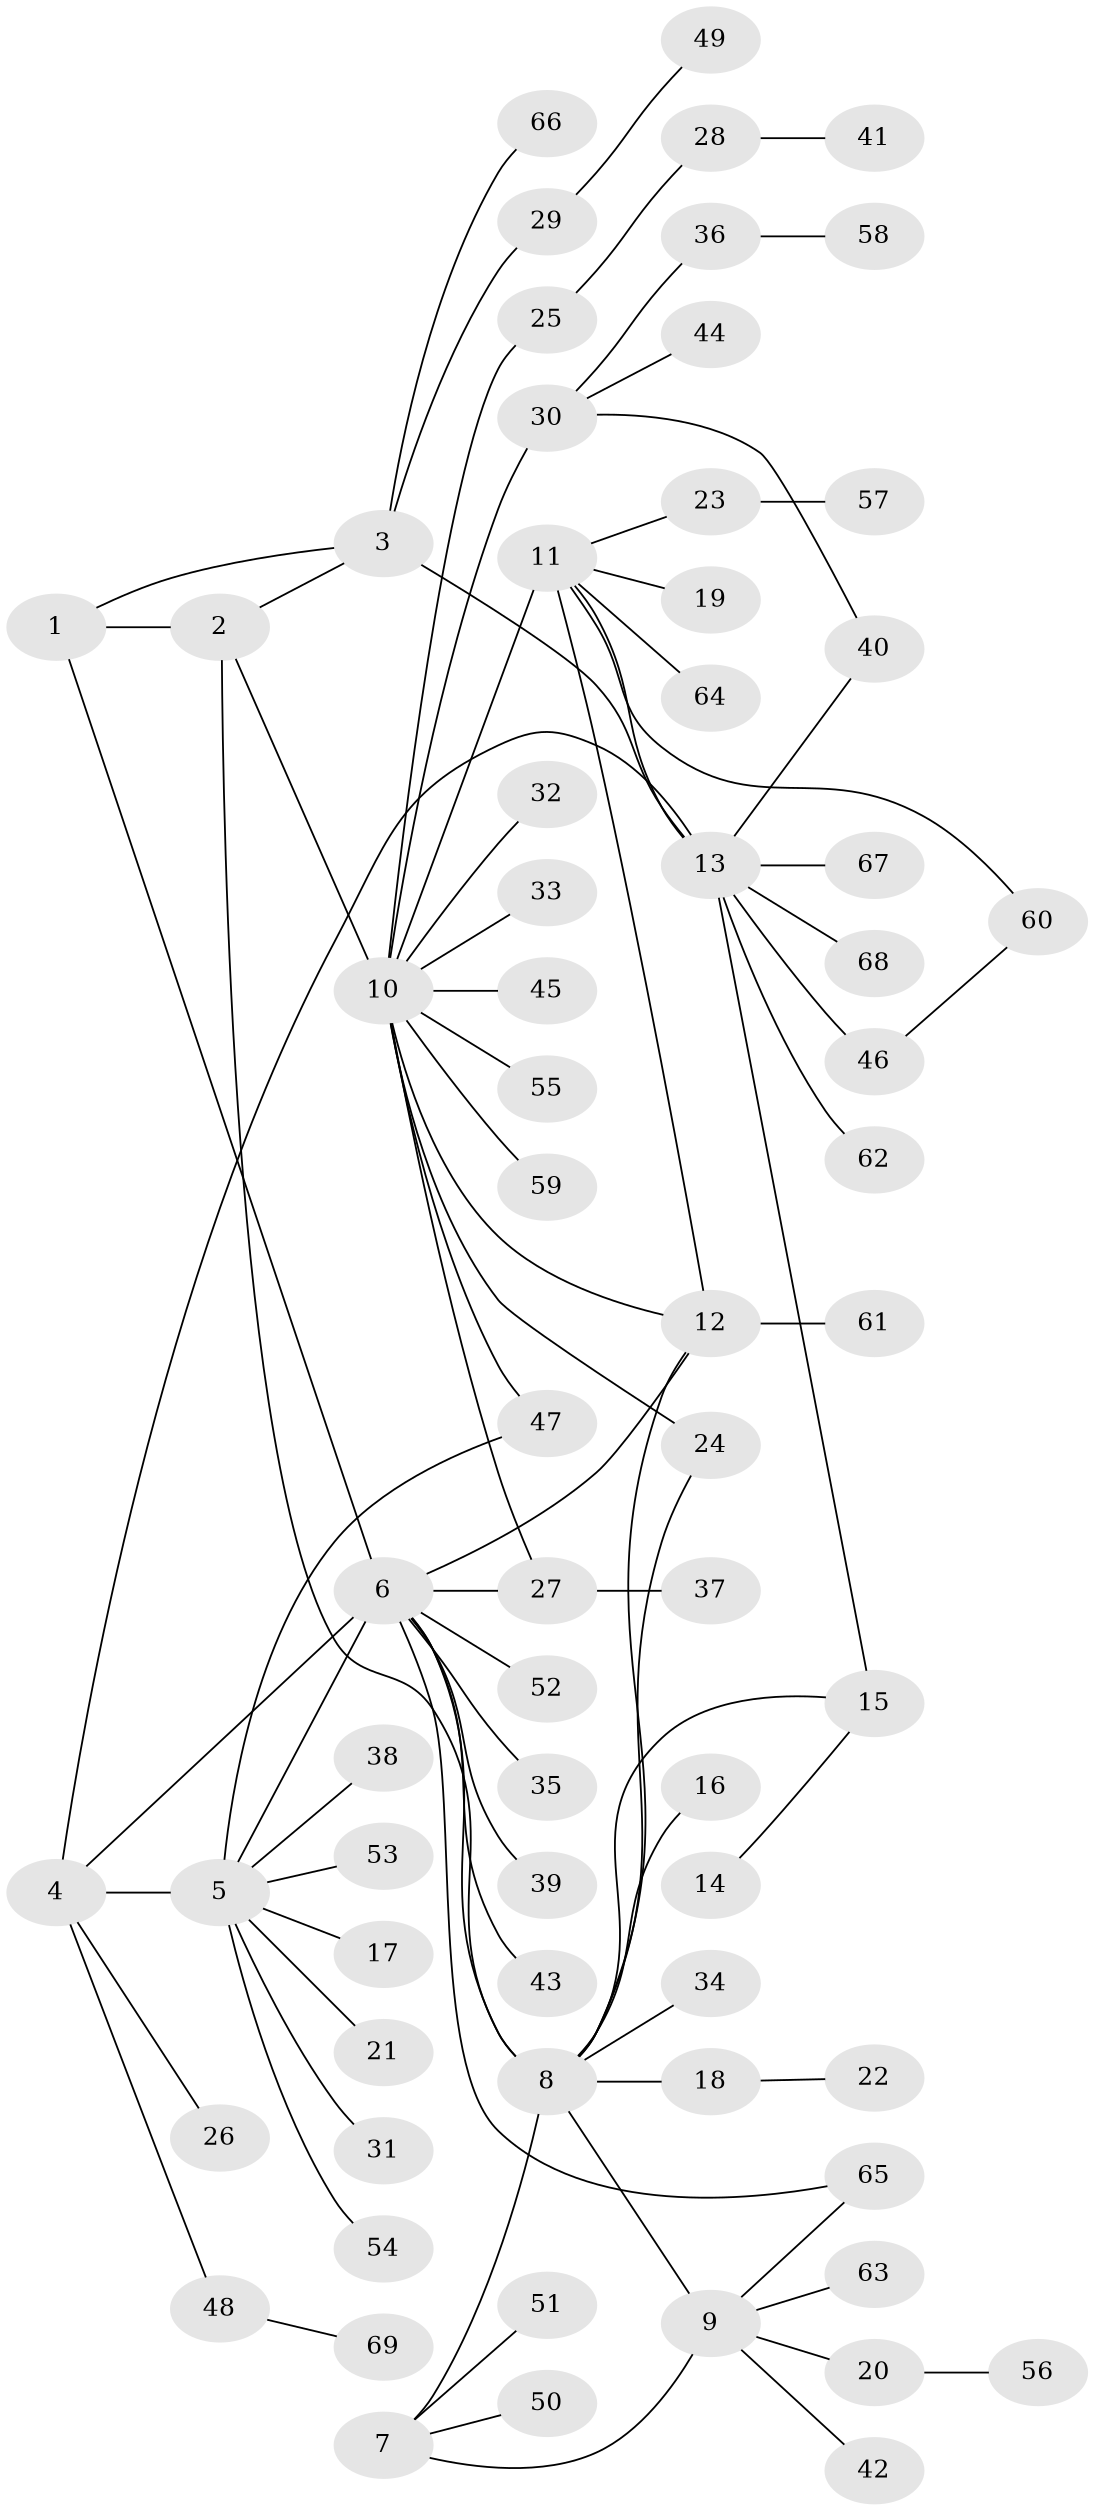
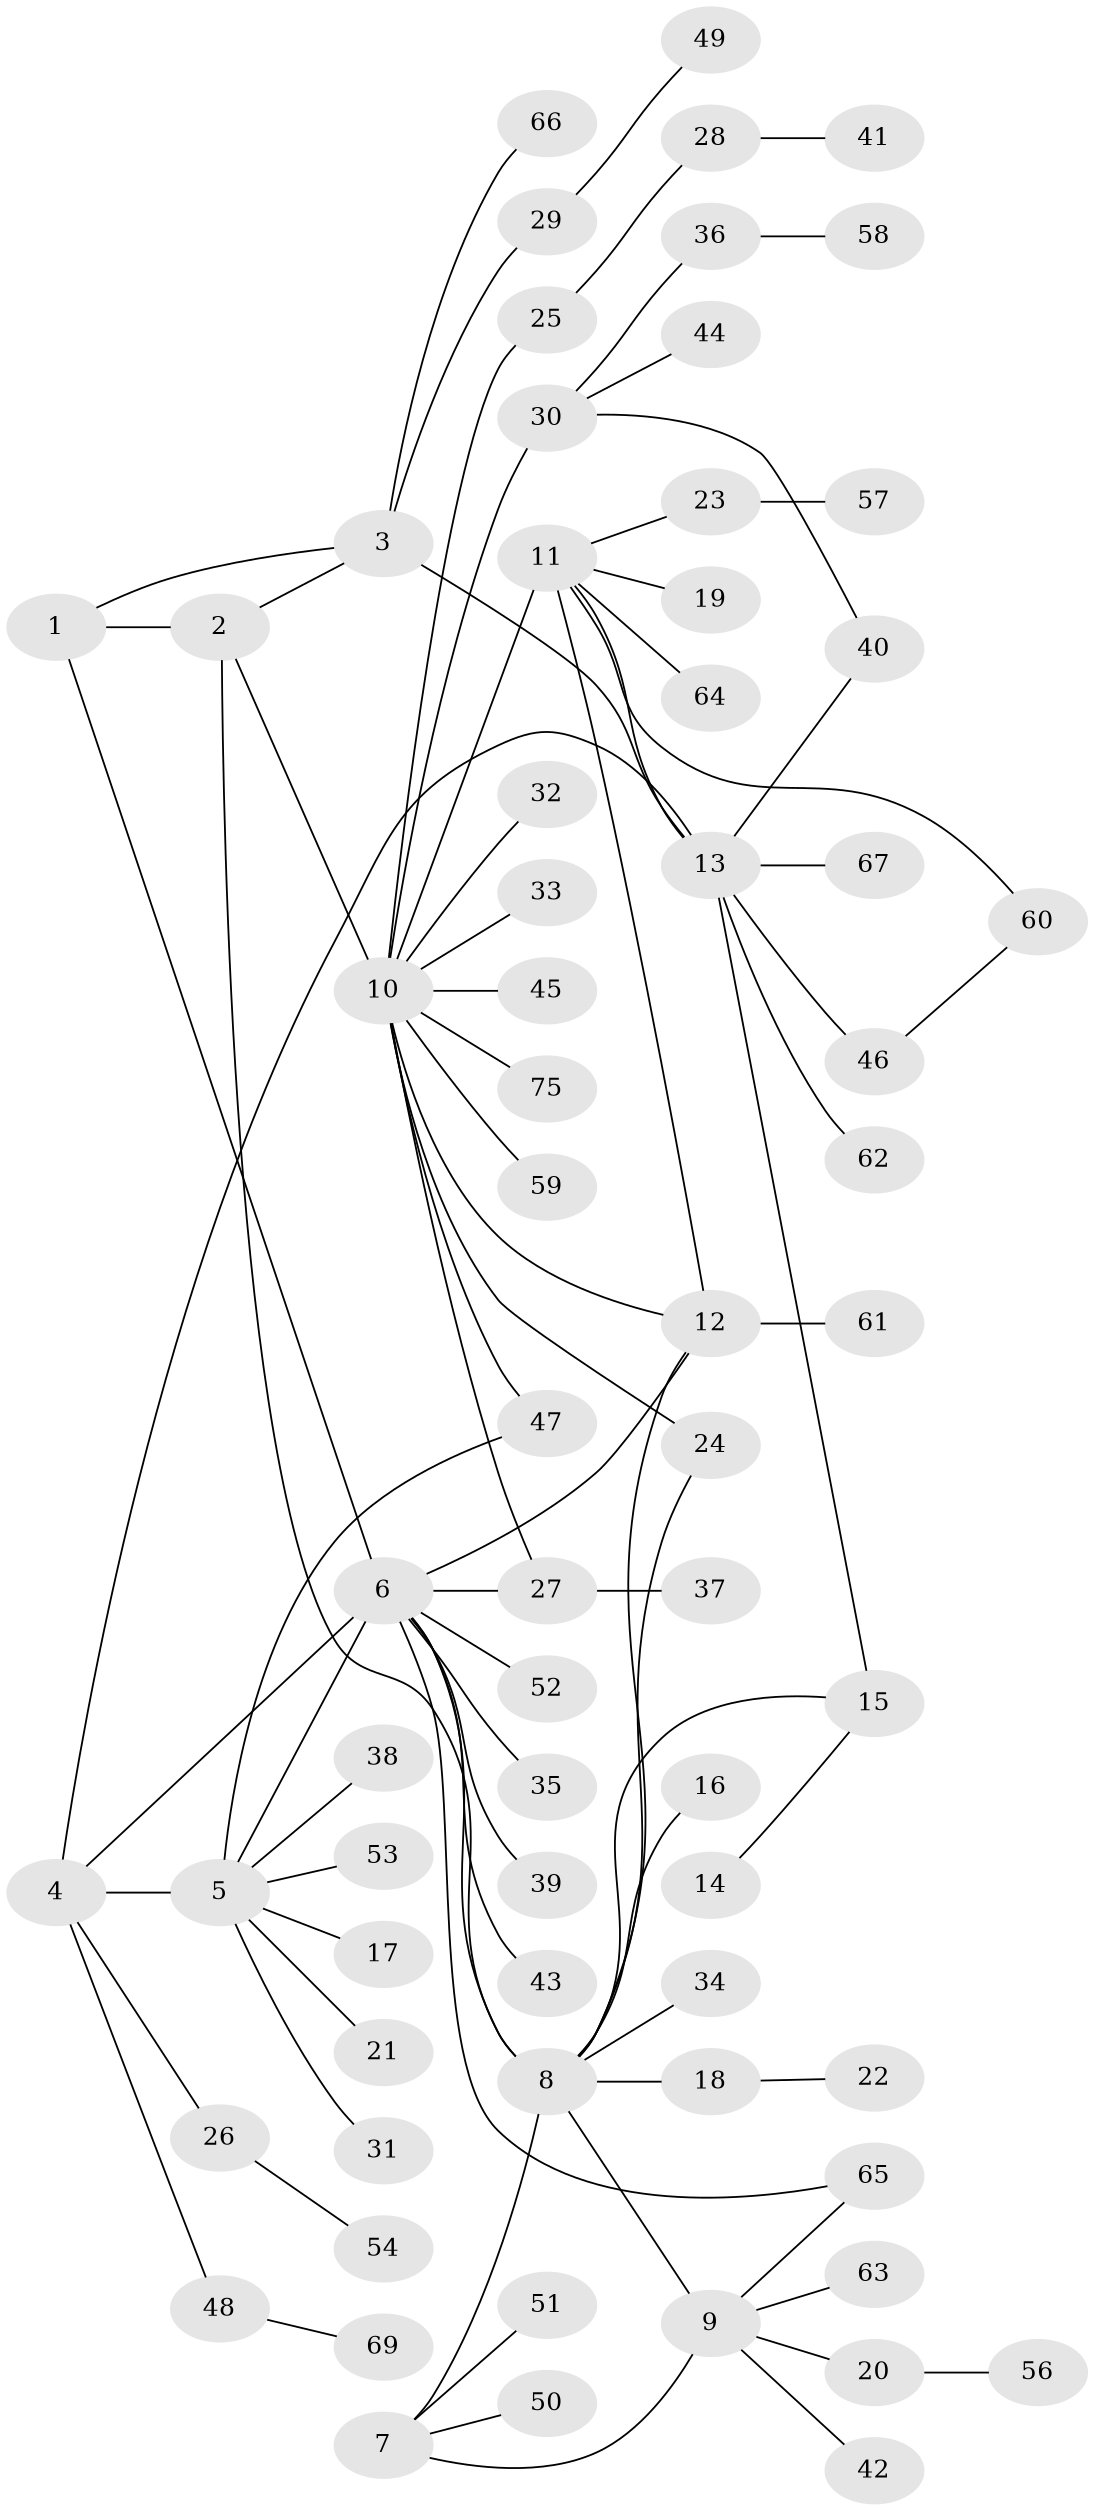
(874, 964) -> none
(547, 1089) -> (547, 1089)
(277, 2080) -> (302, 2193)
